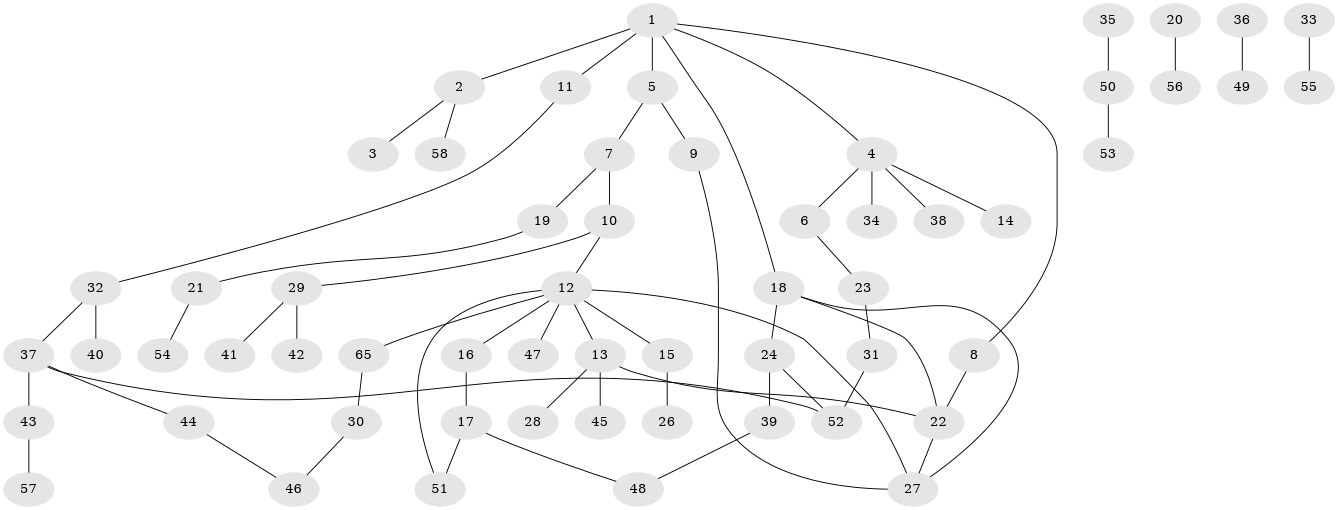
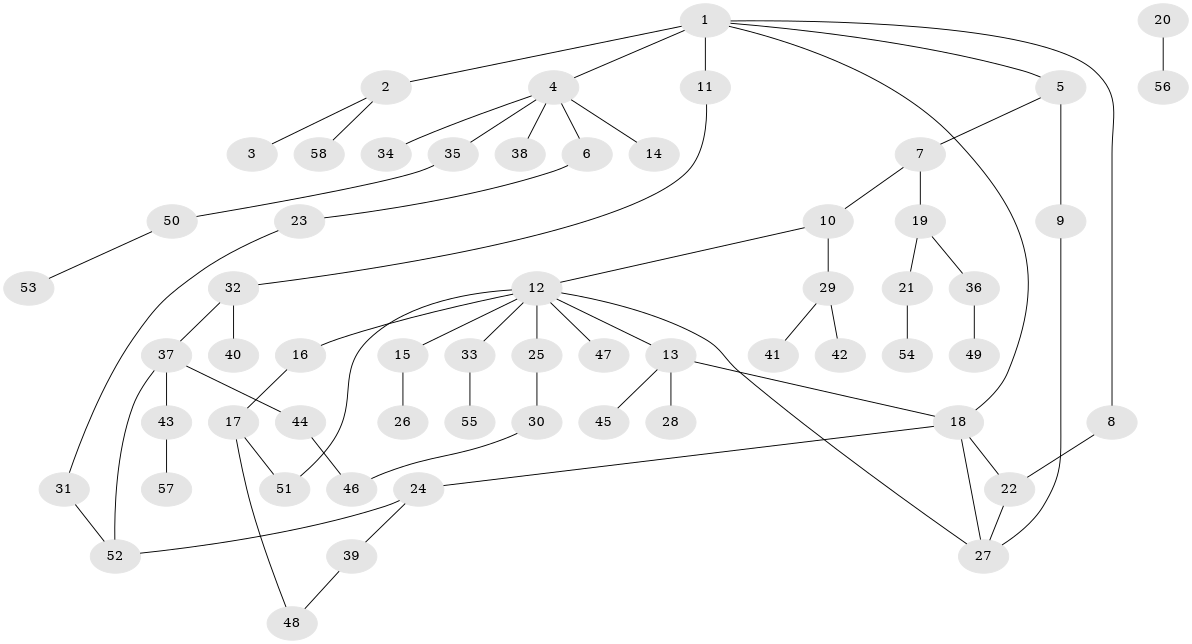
none -> (503, 121)
none -> (947, 255)
none -> (504, 322)
(364, 355) -> (537, 355)
(782, 395) -> (815, 389)
